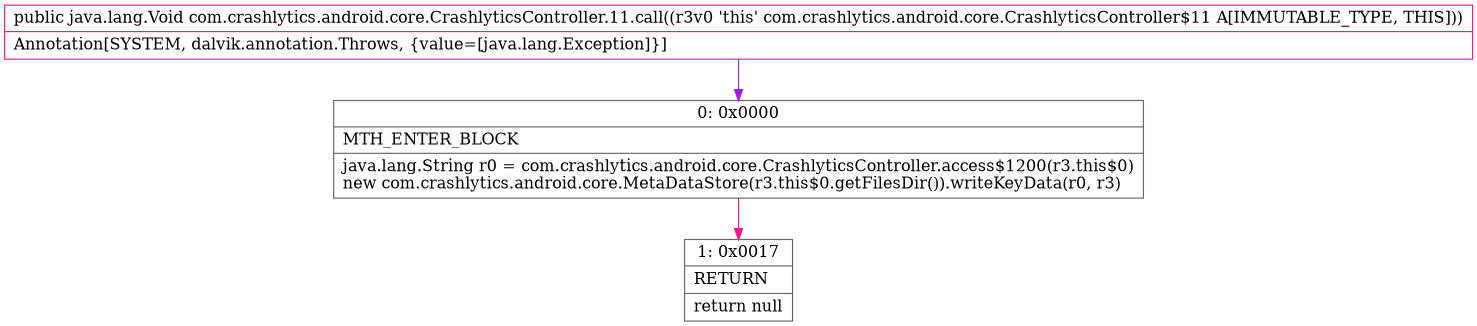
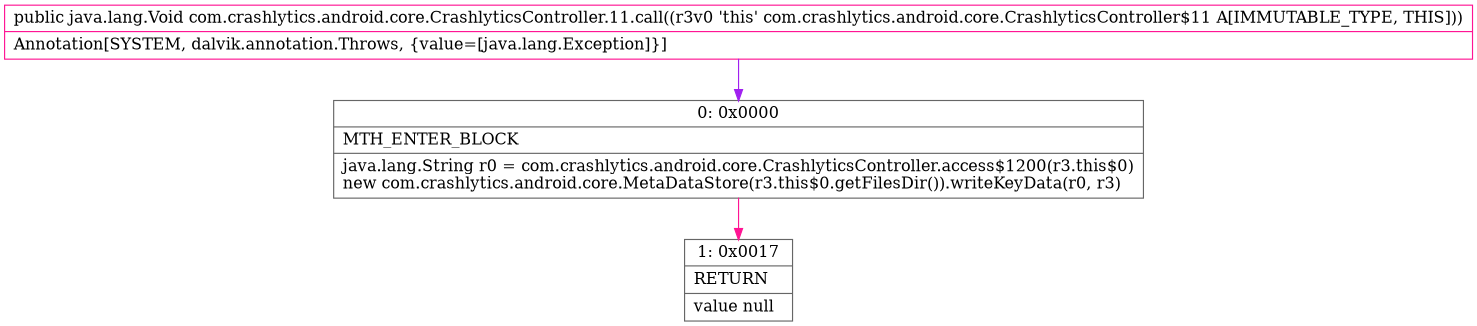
(739, 307) -> (734, 307)
